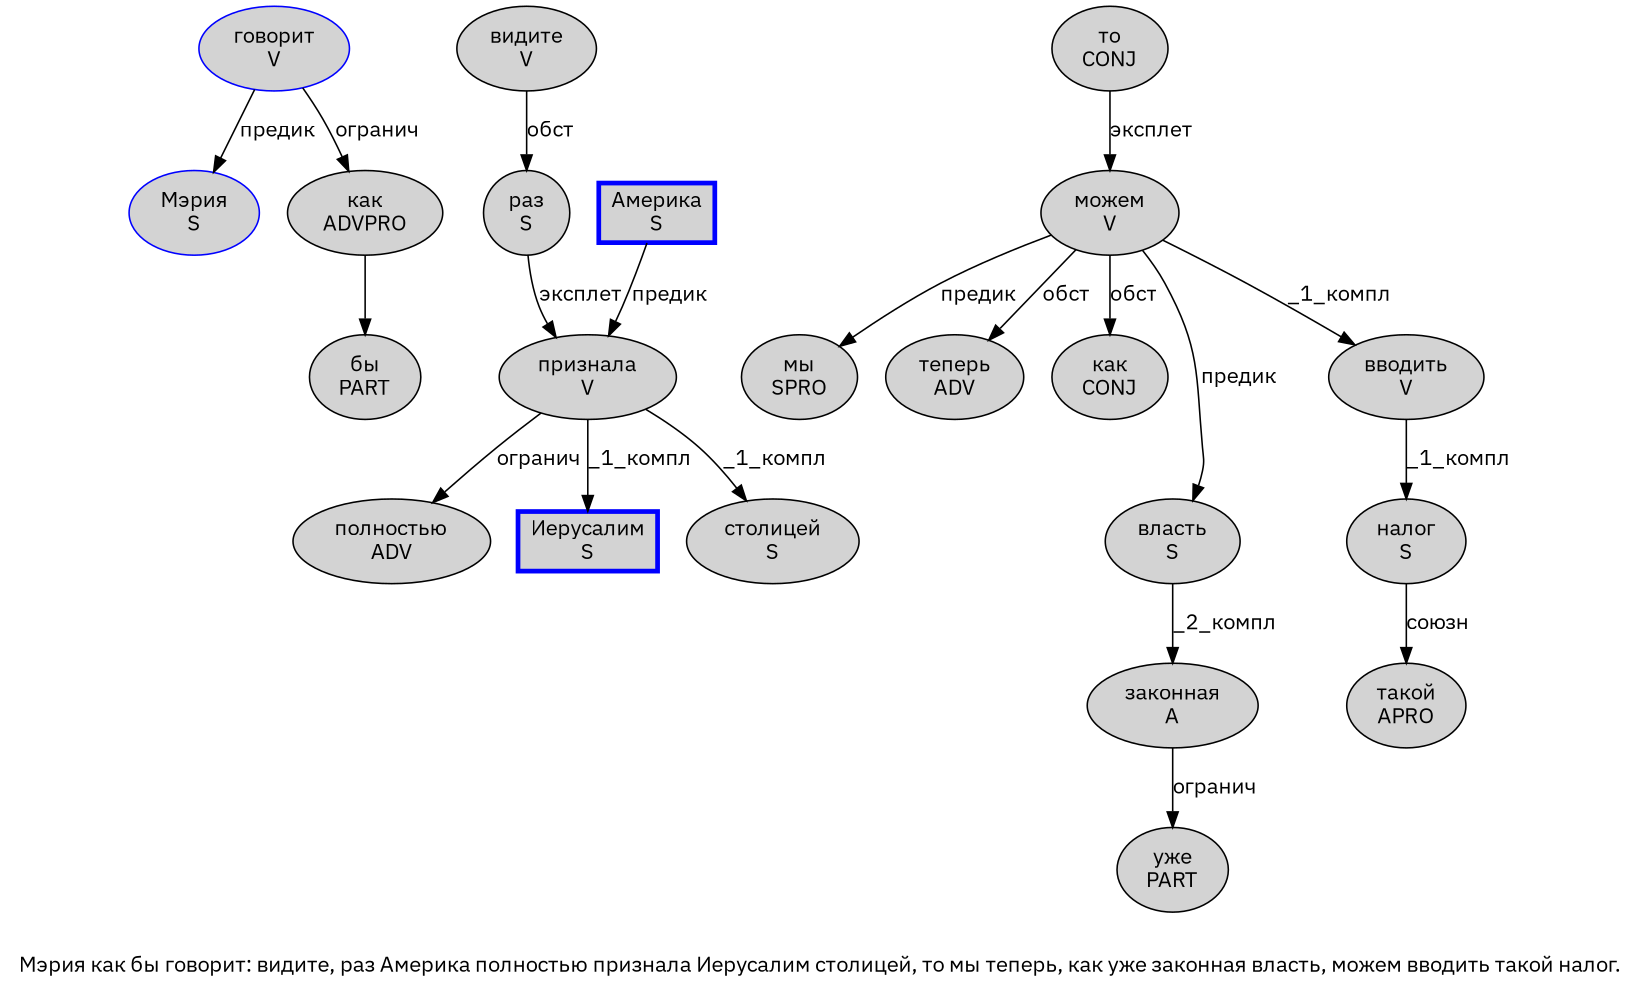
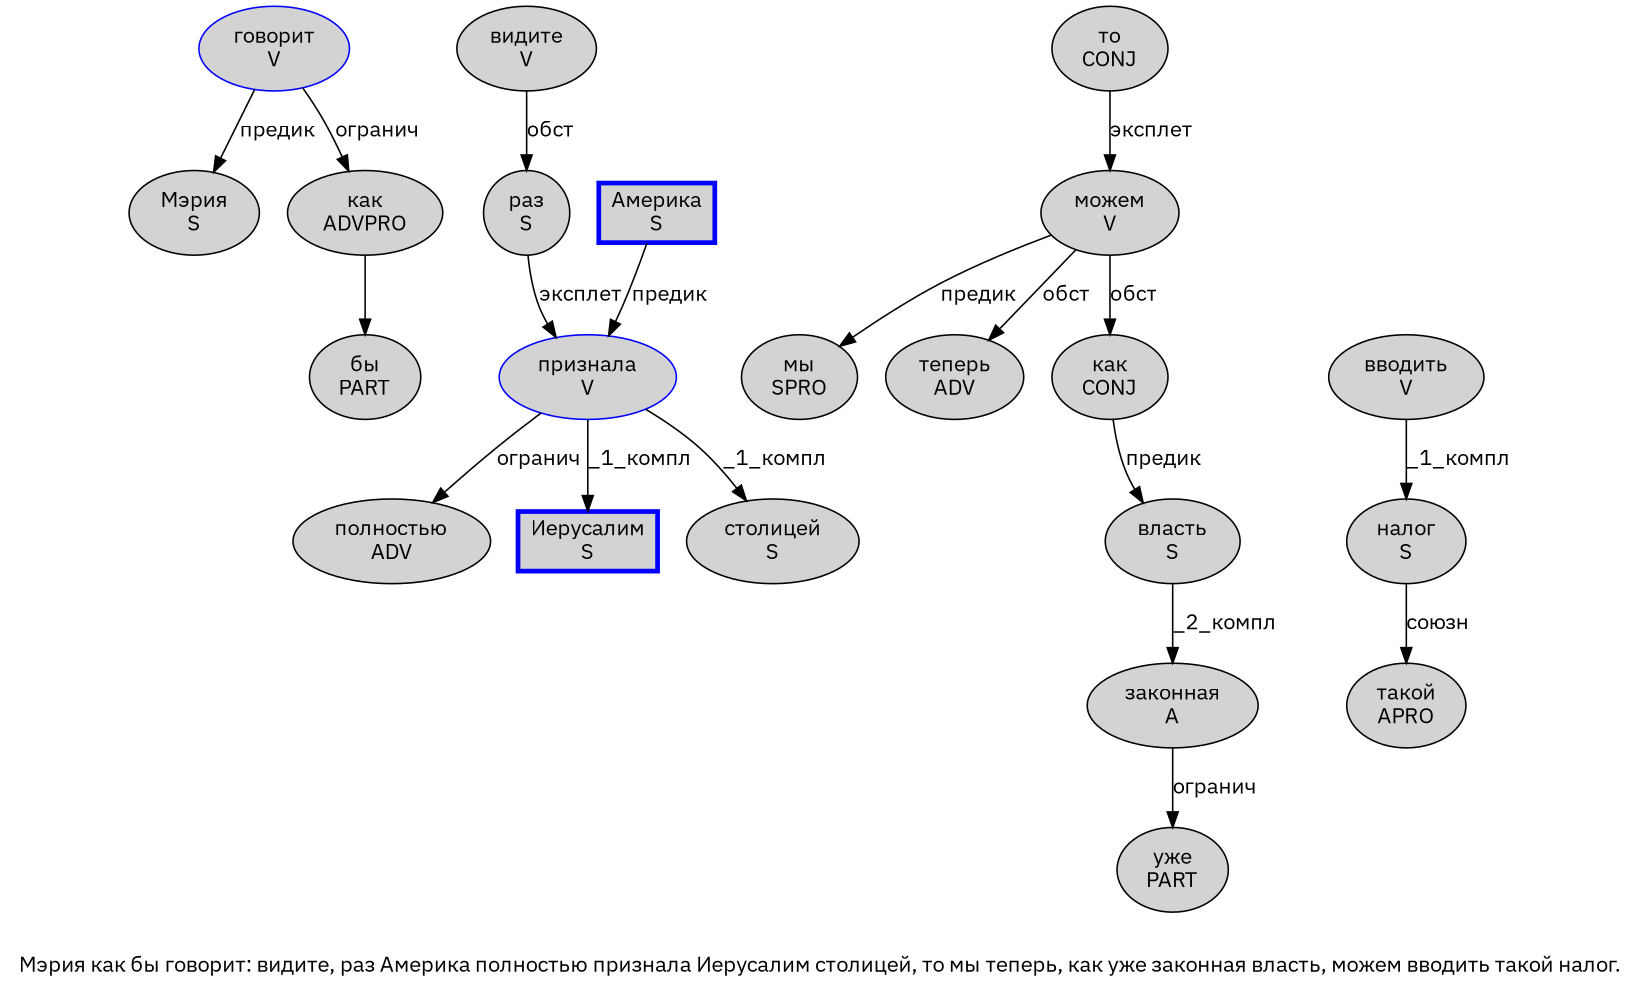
(194, 213) -> (194, 213)
(1253, 287) -> none
(1195, 362) -> (1120, 455)
(588, 377) -> (588, 377)
